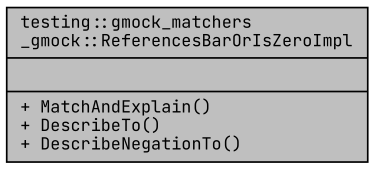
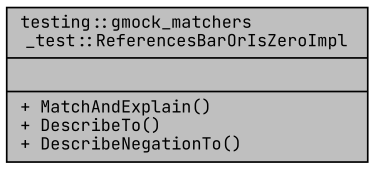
(187, 41) -> (187, 41)
